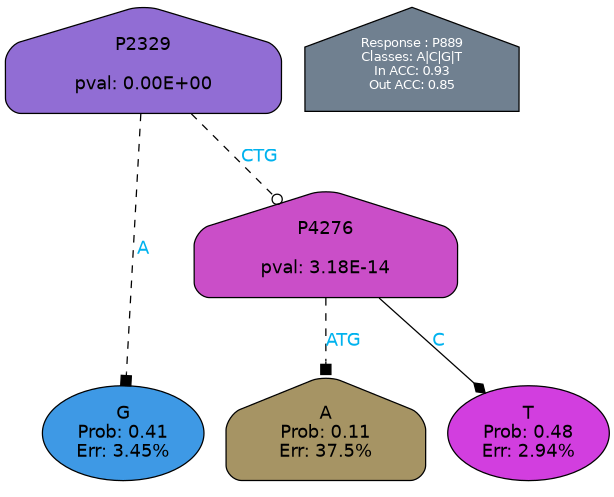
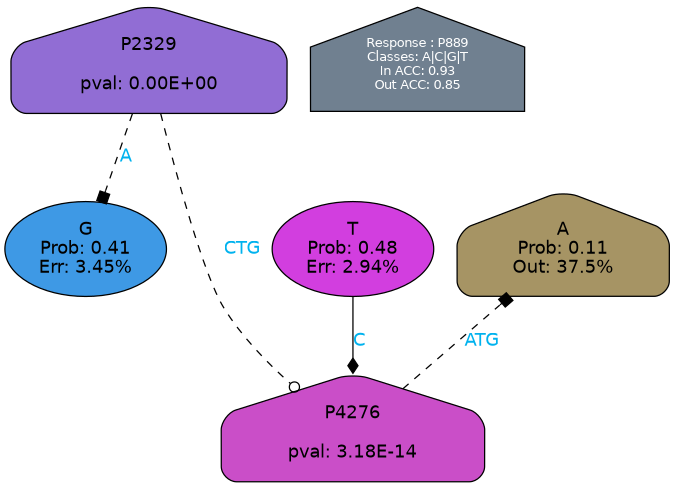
(426, 340) -> (353, 327)
(326, 433) -> (563, 249)
